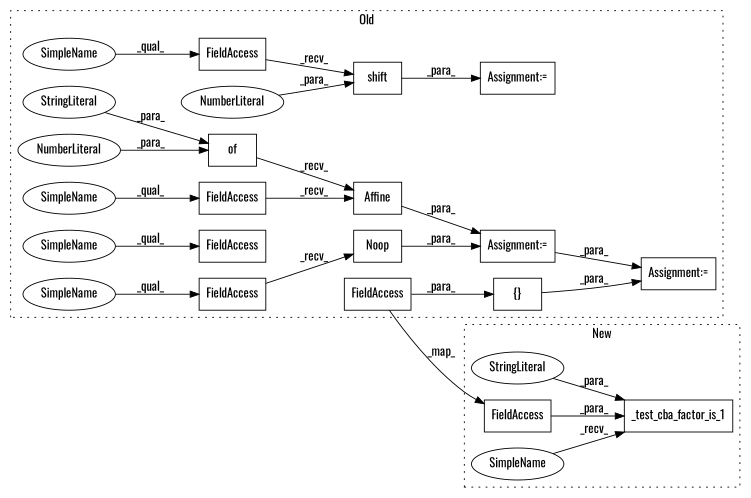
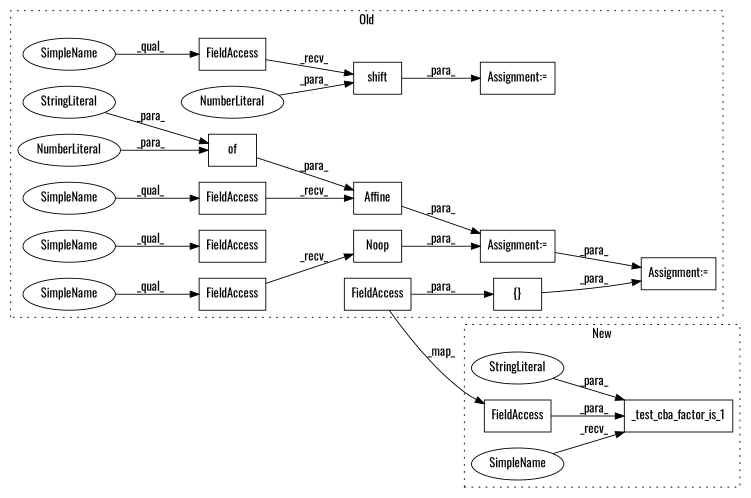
(314, 167) -> (314, 167)
